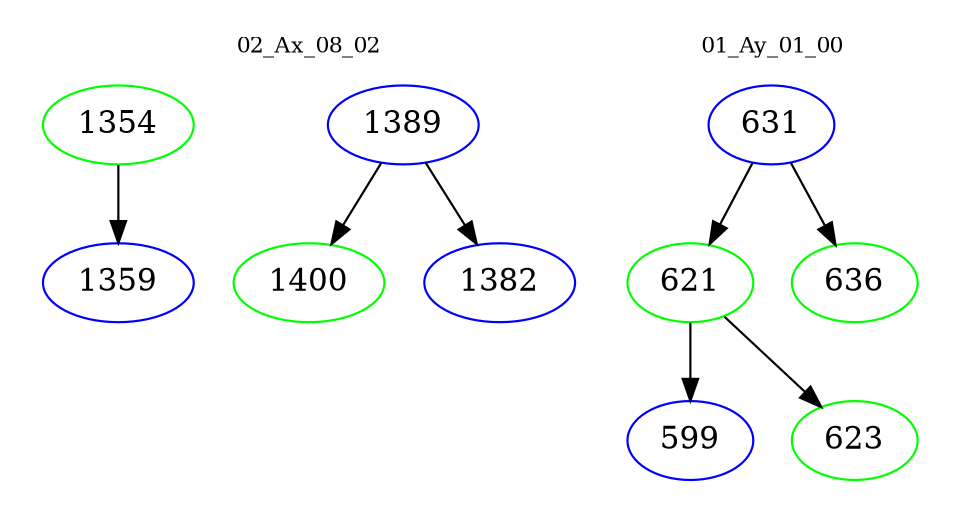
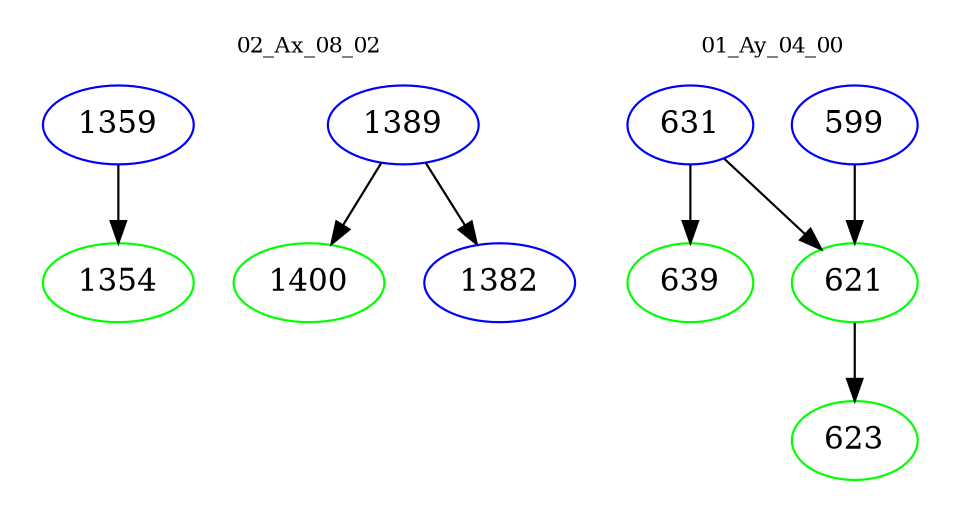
(773, 47) -> (773, 47)
(118, 193) -> (118, 193)
(855, 283) -> (690, 283)
(690, 351) -> (855, 193)
